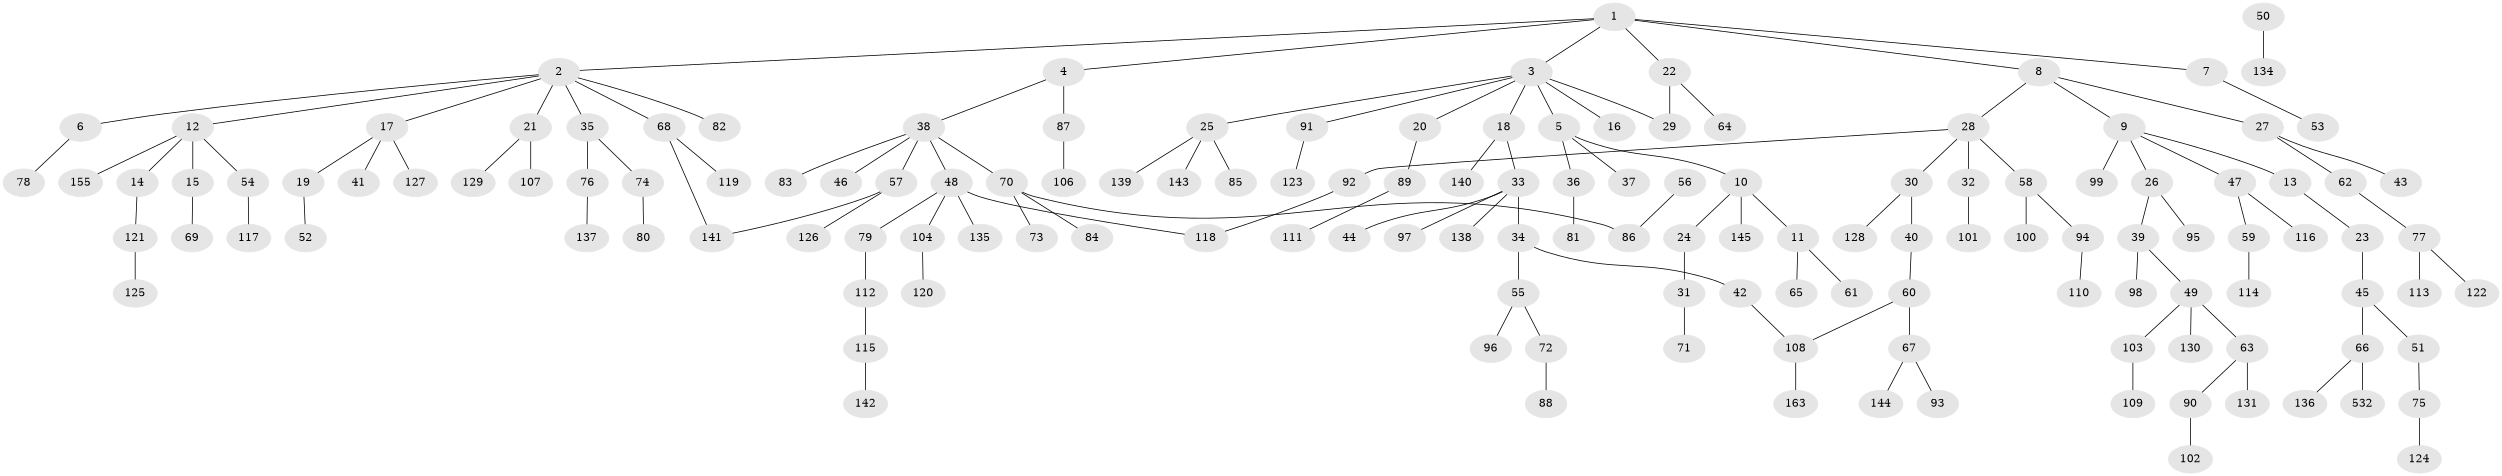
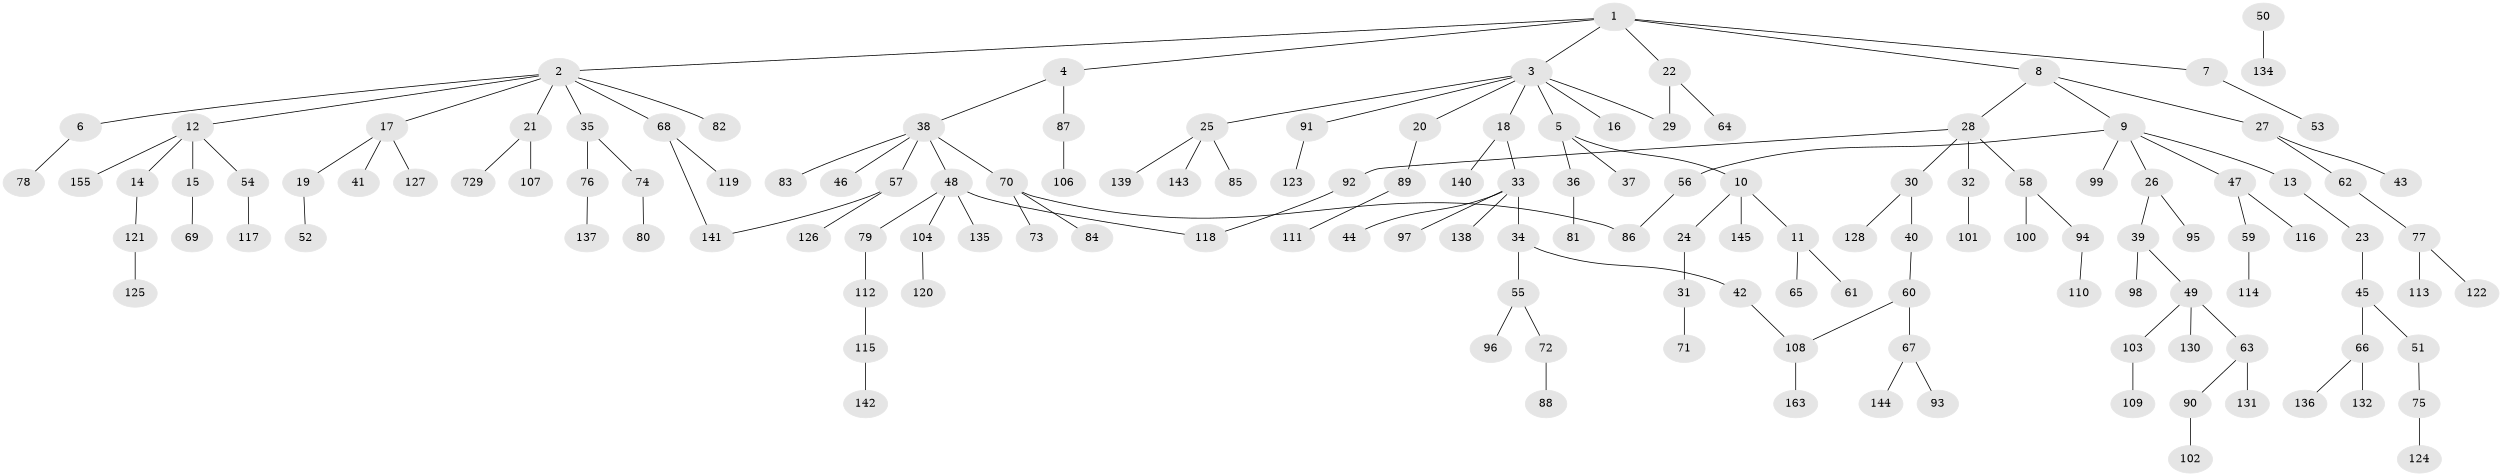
none -> (1901, 147)
(473, 183) -> (473, 183)
(2363, 404) -> (2363, 404)
